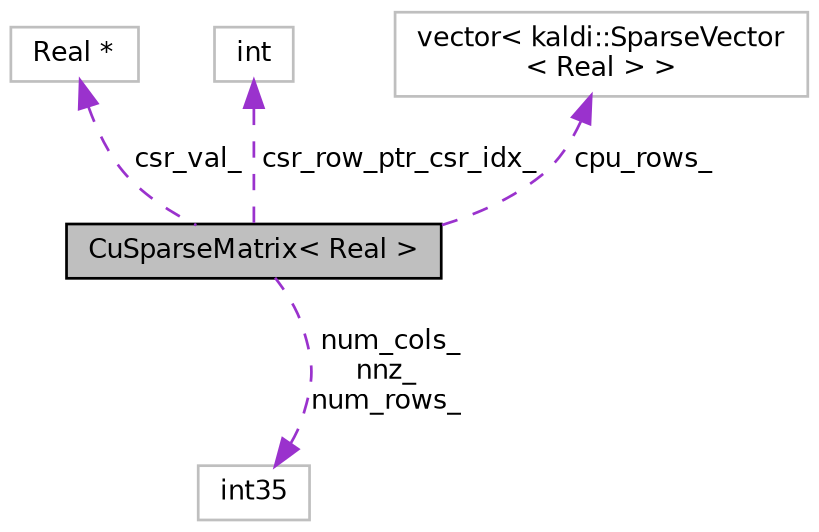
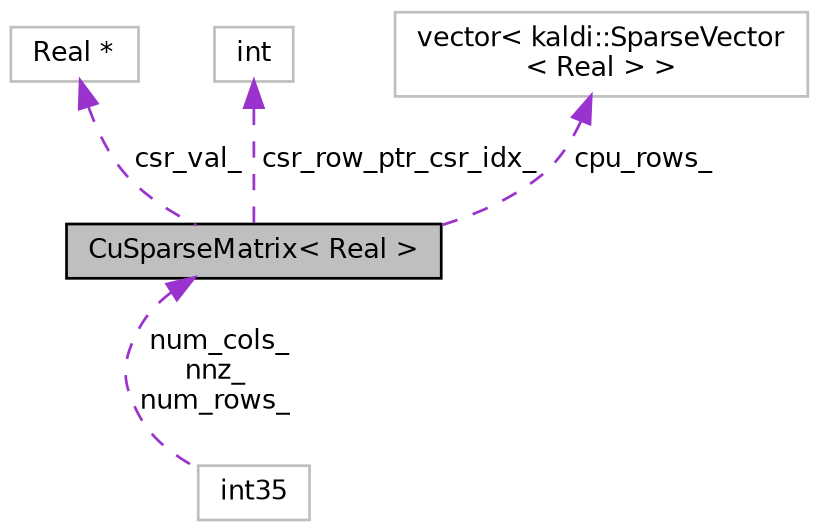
(310, 358) -> (128, 388)
